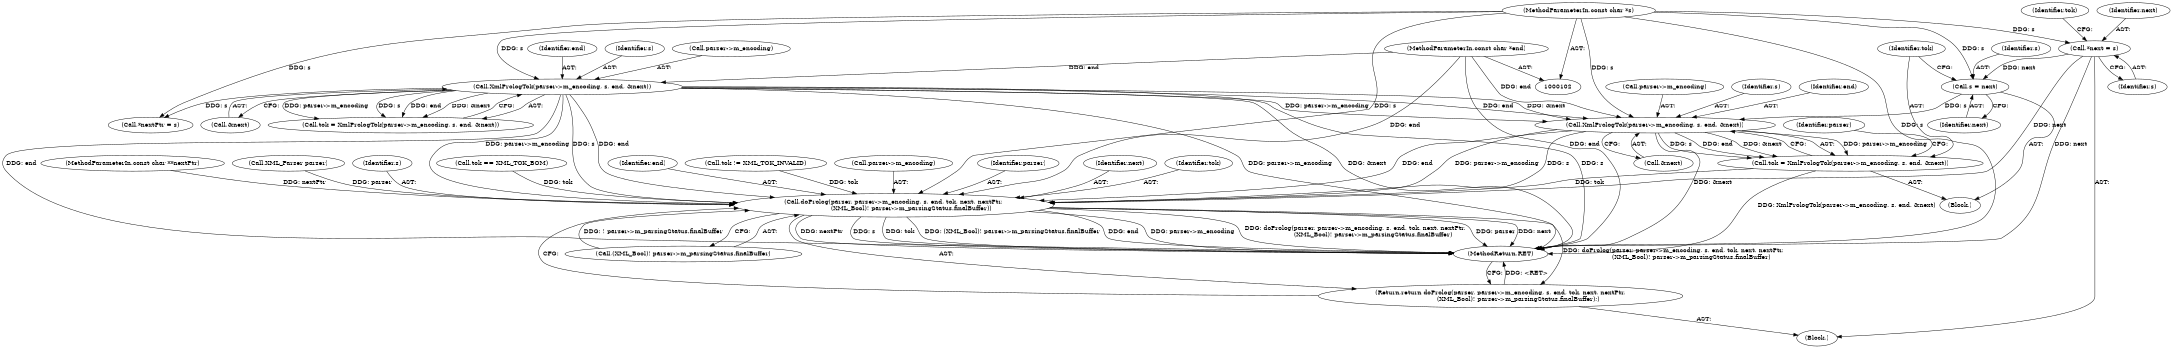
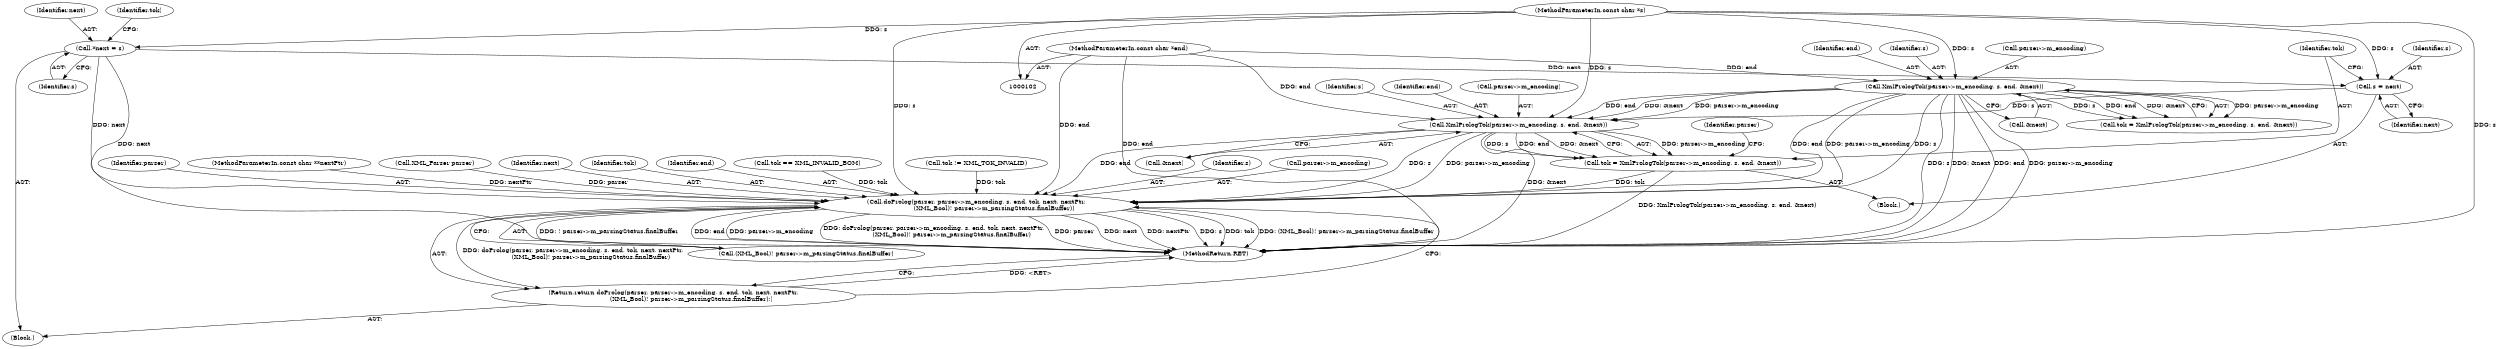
(151, 125) -> none
(502, 163) -> (808, 163)
